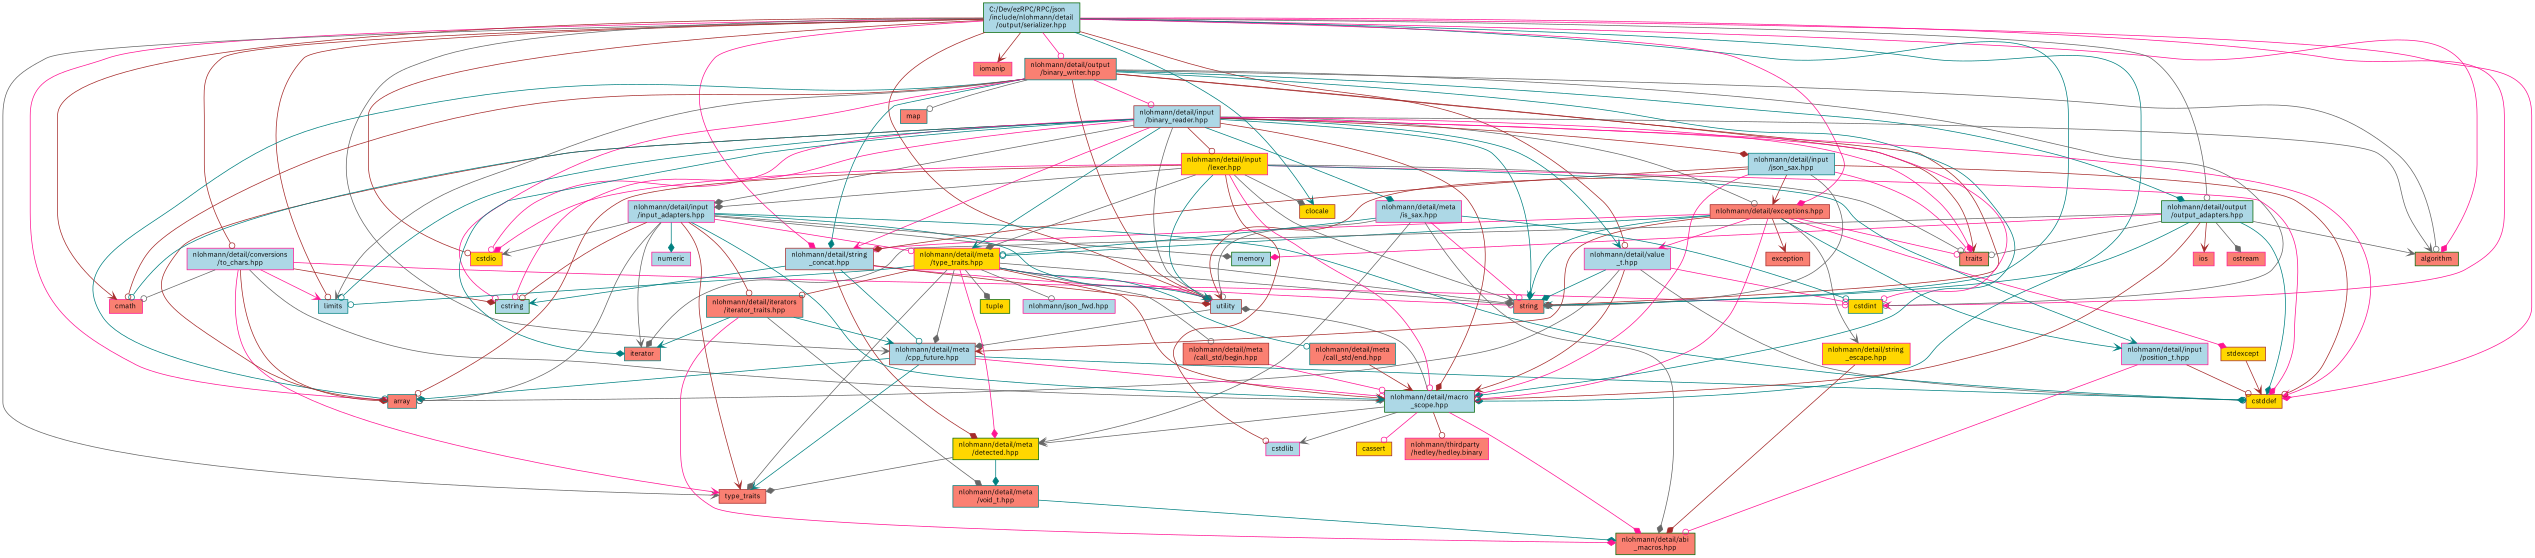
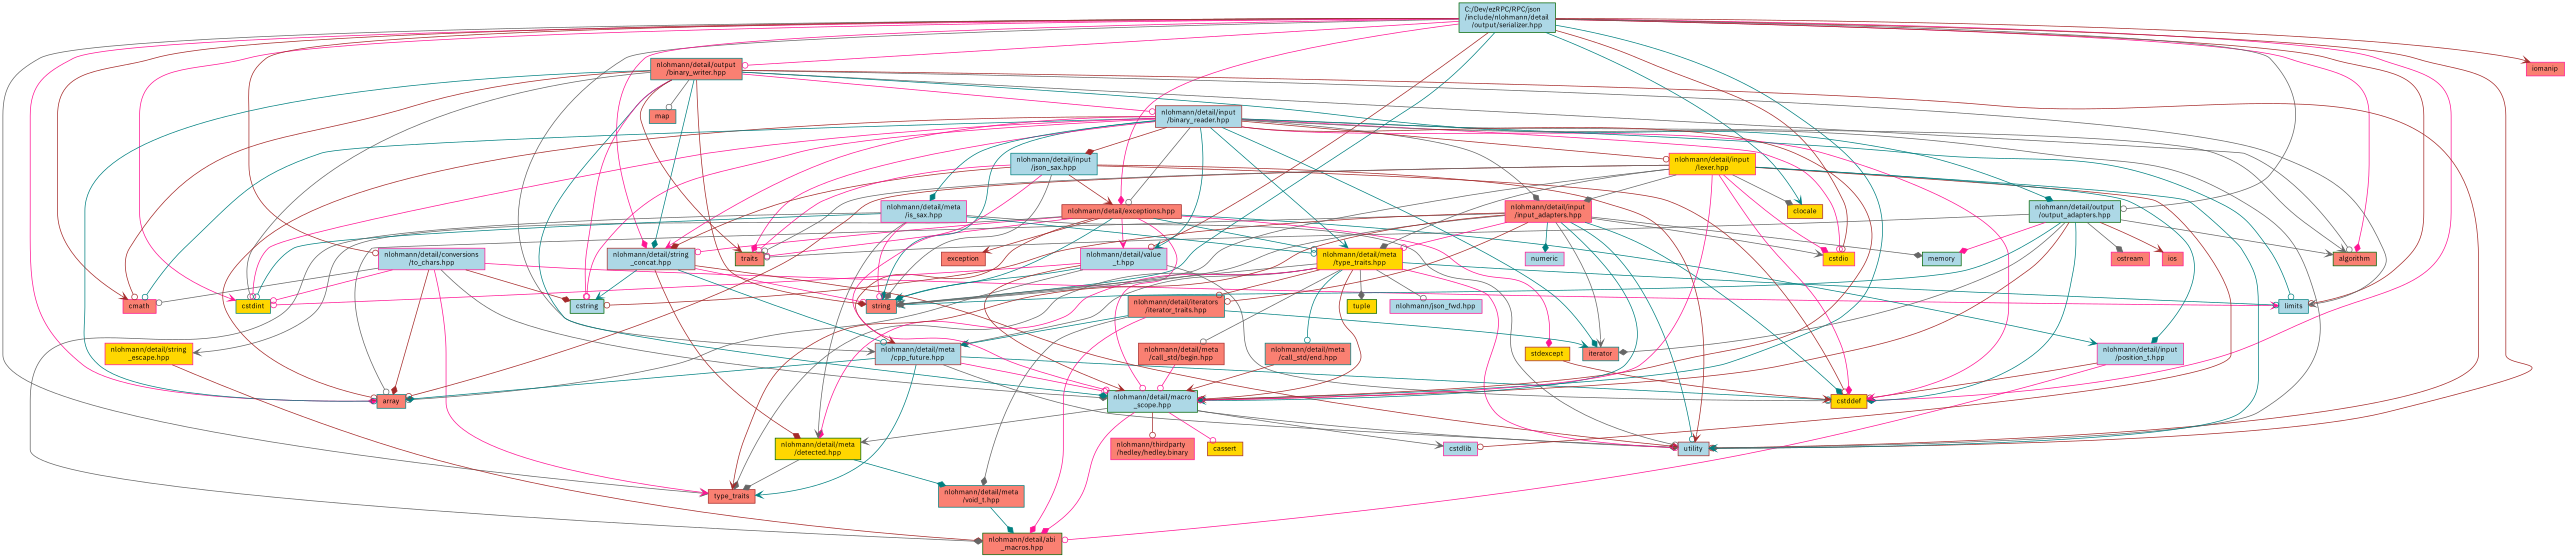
(1847, 209) -> (2127, 201)
(671, 212) -> (1548, 212)
(1097, 327) -> (1266, 426)
